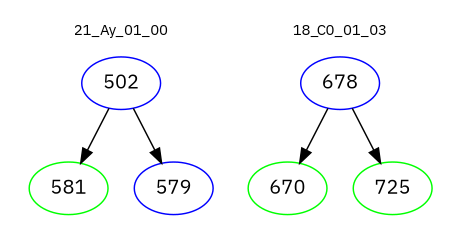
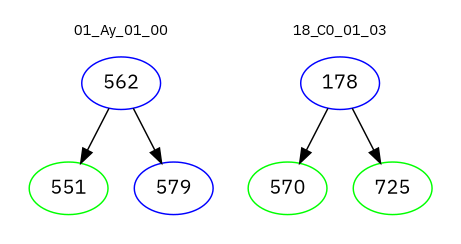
(121, 31) -> (121, 31)
(121, 83) -> (121, 83)
(340, 83) -> (340, 83)
(69, 188) -> (69, 188)
(288, 188) -> (288, 188)
